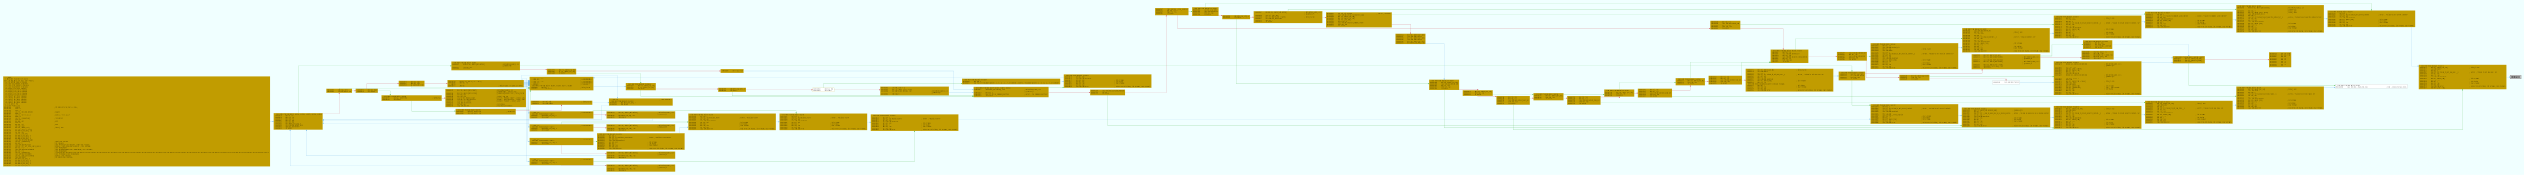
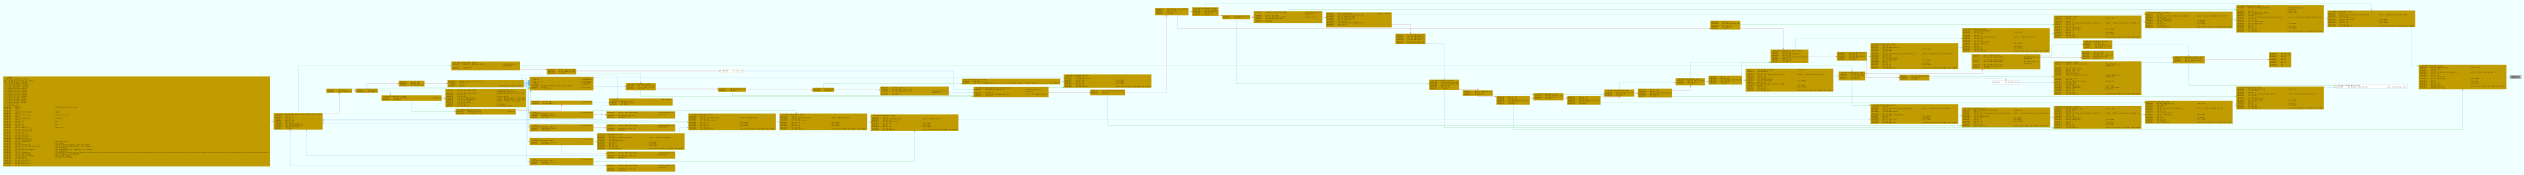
(732, 71) -> (732, 71)
(823, 90) -> (823, 90)
